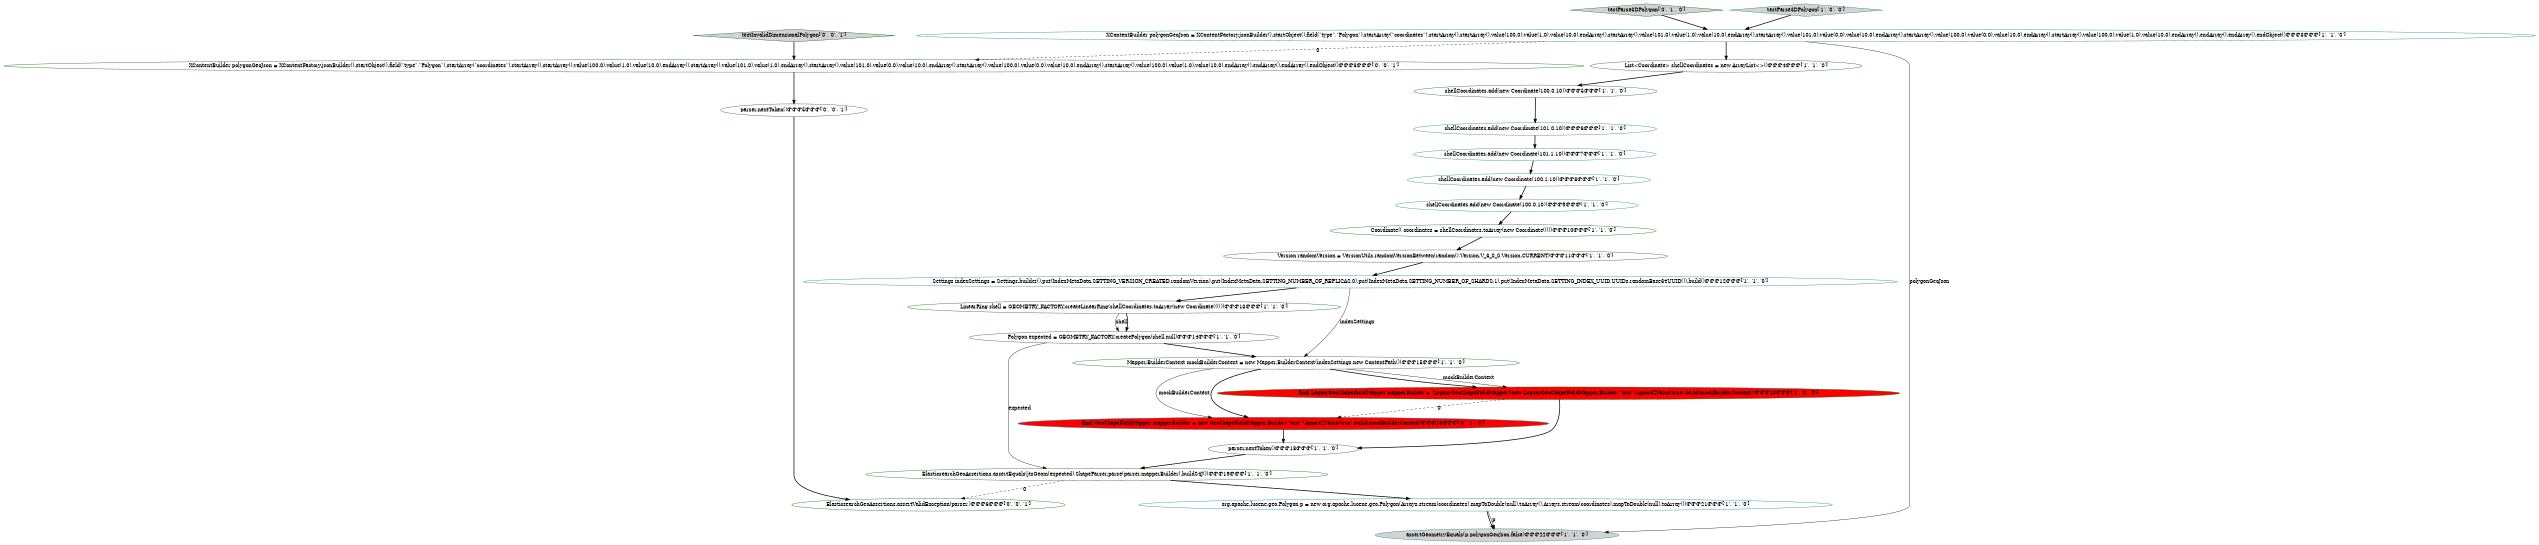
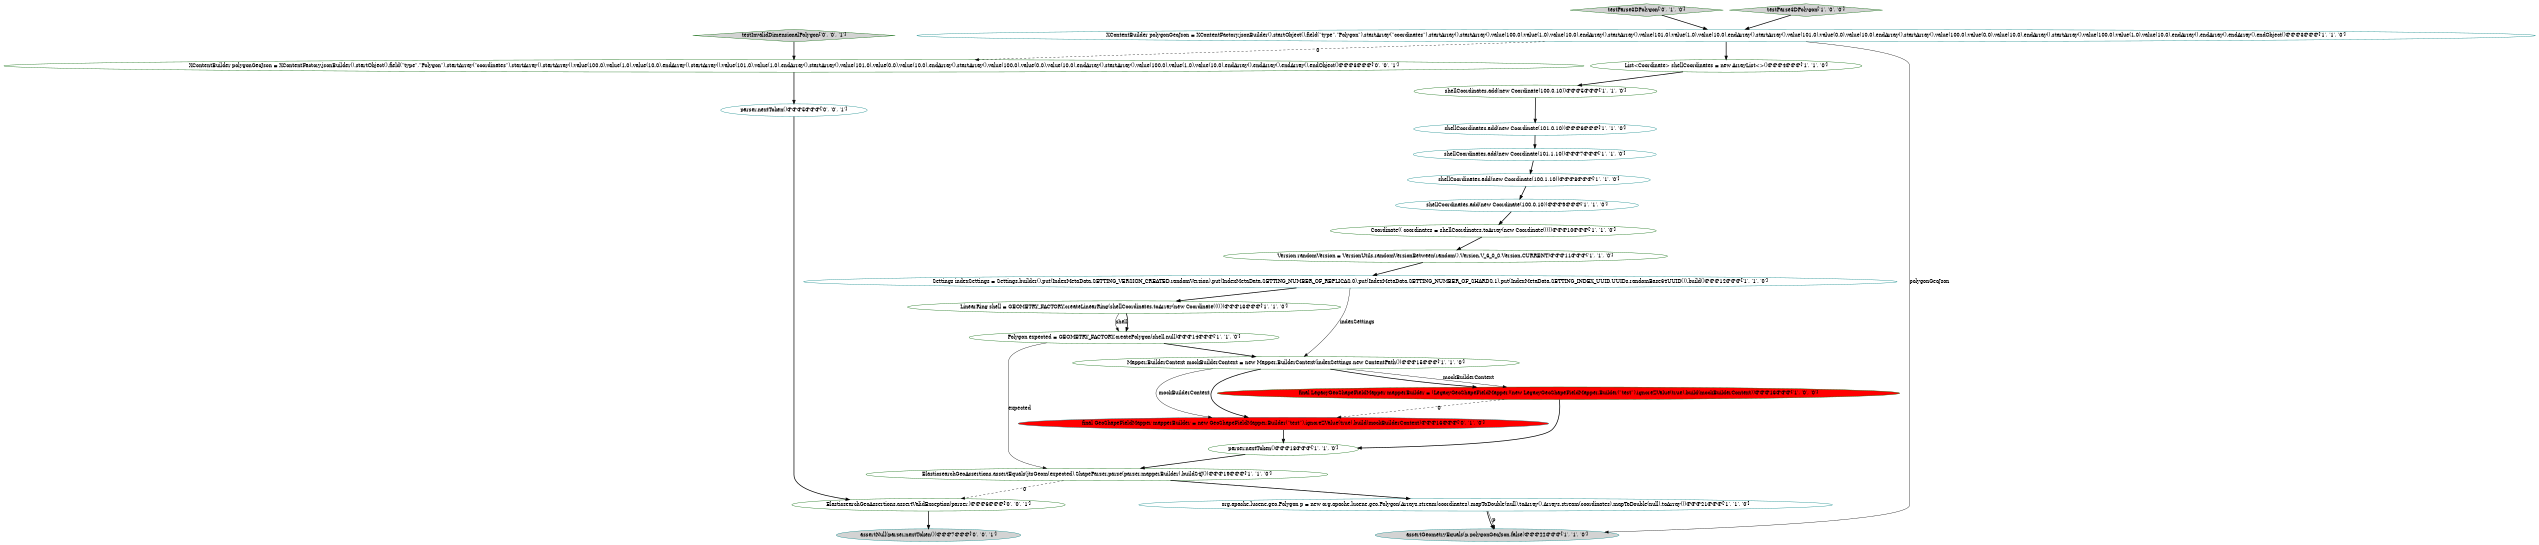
(1806, 10) -> (1806, 10)
(794, 110) -> (794, 110)
none -> (929, 535)
